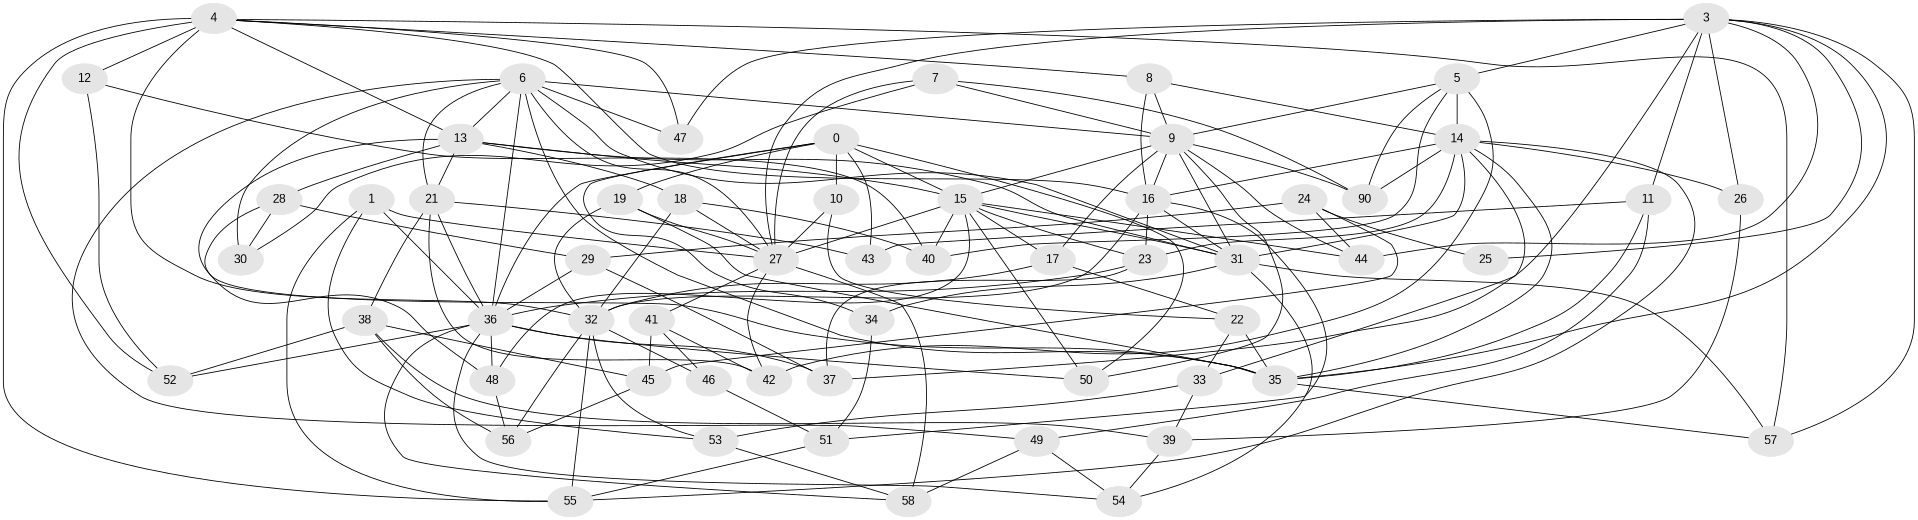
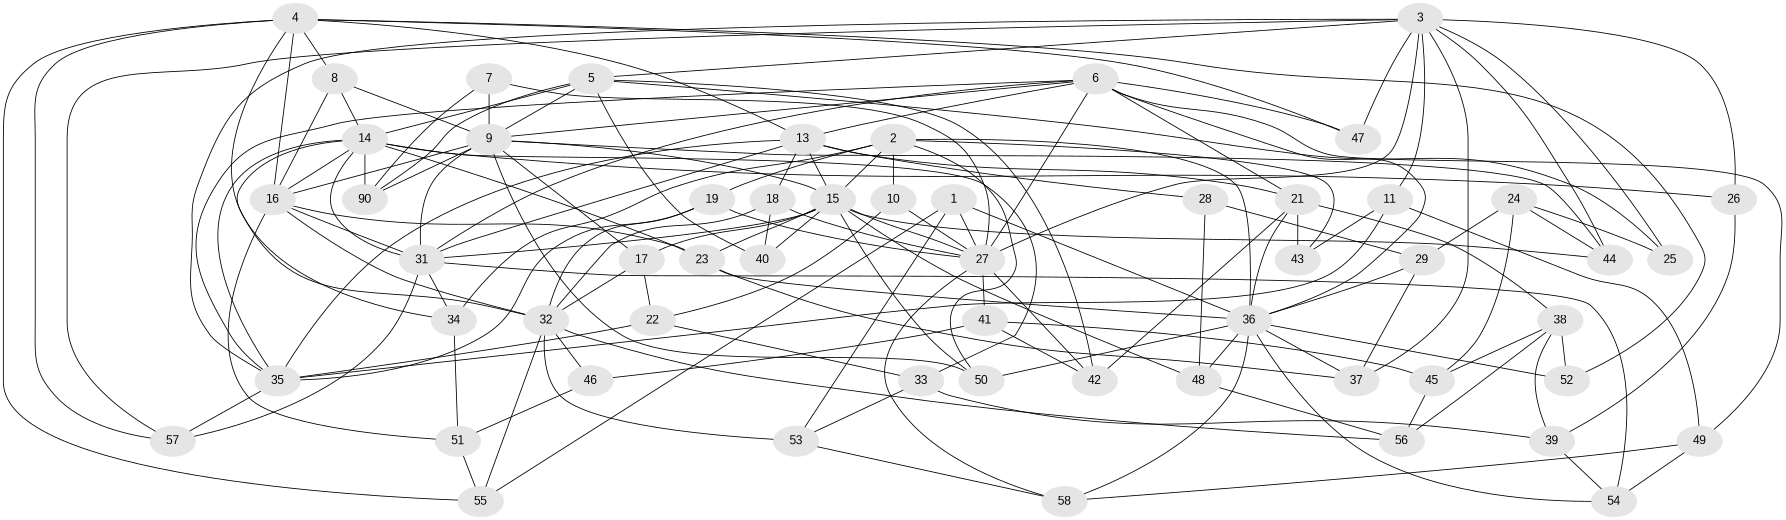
(85, 79) -> none
none -> (1148, 133)
(836, 139) -> (893, 139)
(241, 260) -> none
(1336, 421) -> (244, 183)
